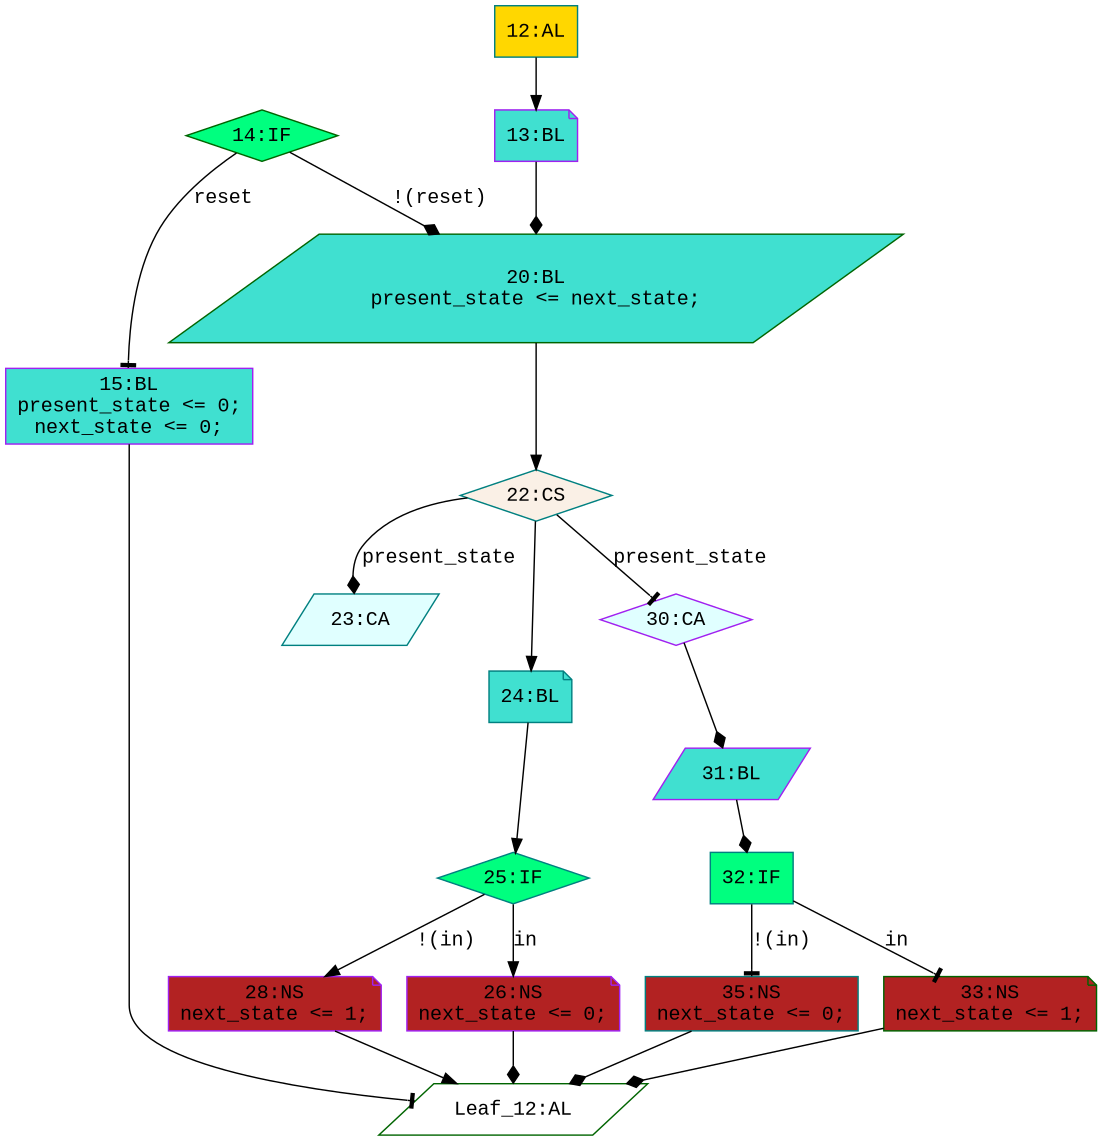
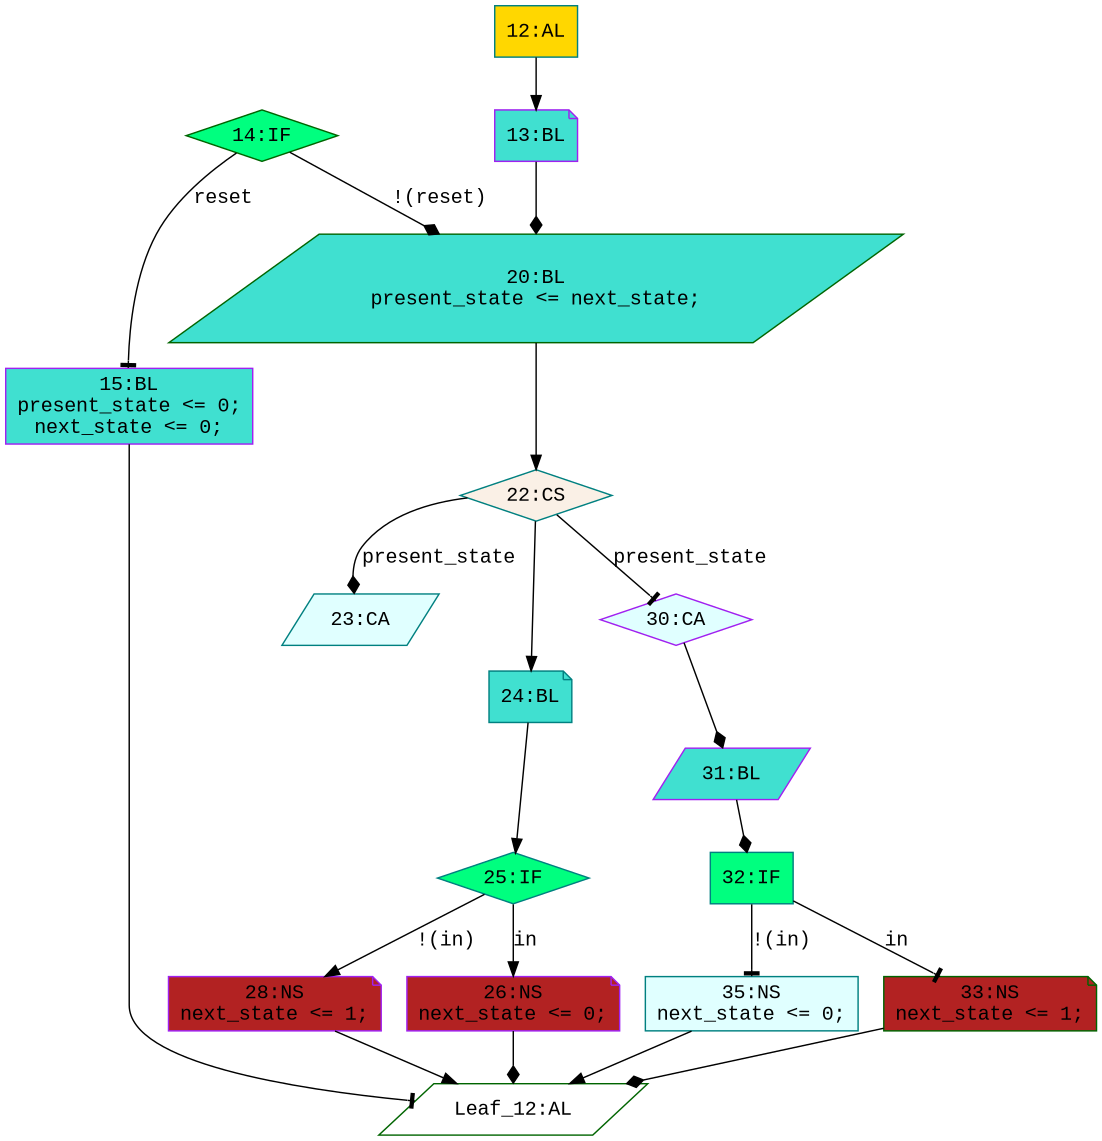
(752, 1004) -> (752, 1004)
(639, 1054) -> (637, 1054)
